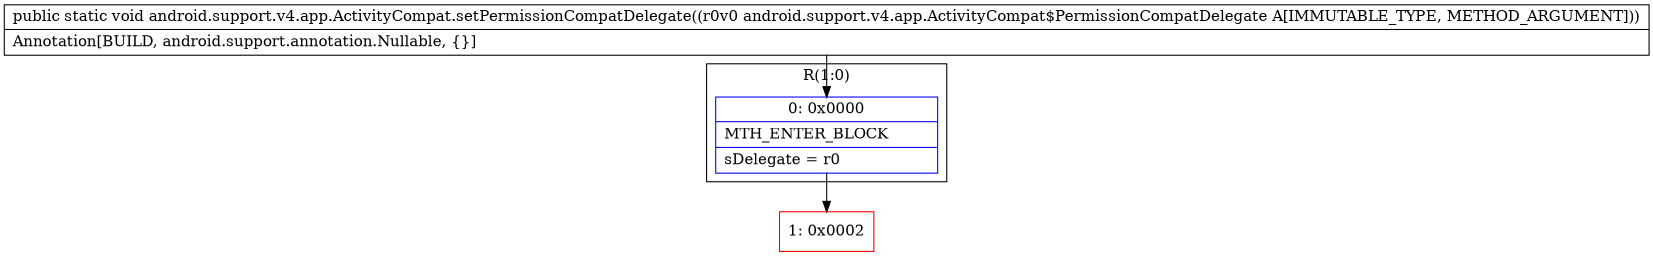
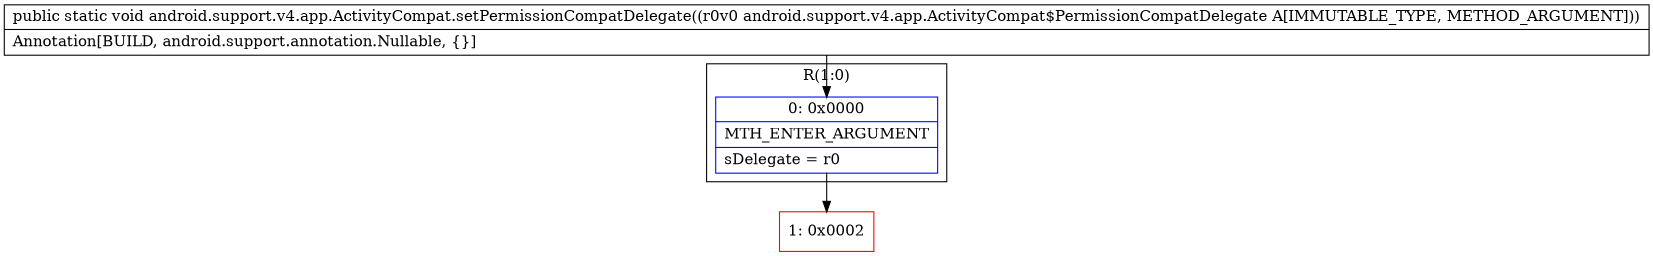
(807, 134) -> (827, 134)
